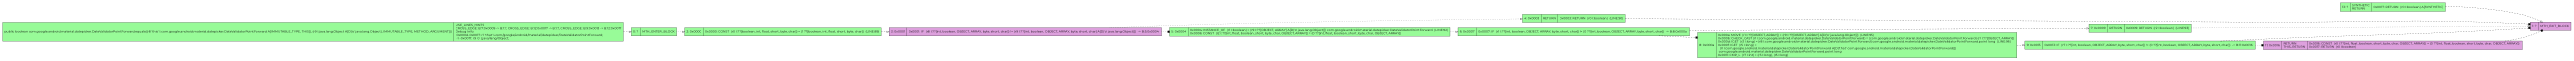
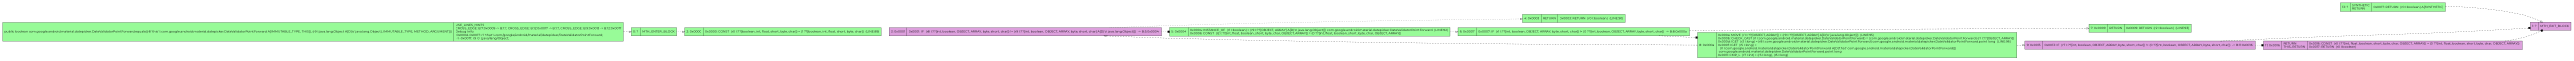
(2077, 21) -> none
(2360, 27) -> none
(884, 32) -> (1402, 43)
(2140, 45) -> (2140, 45)
